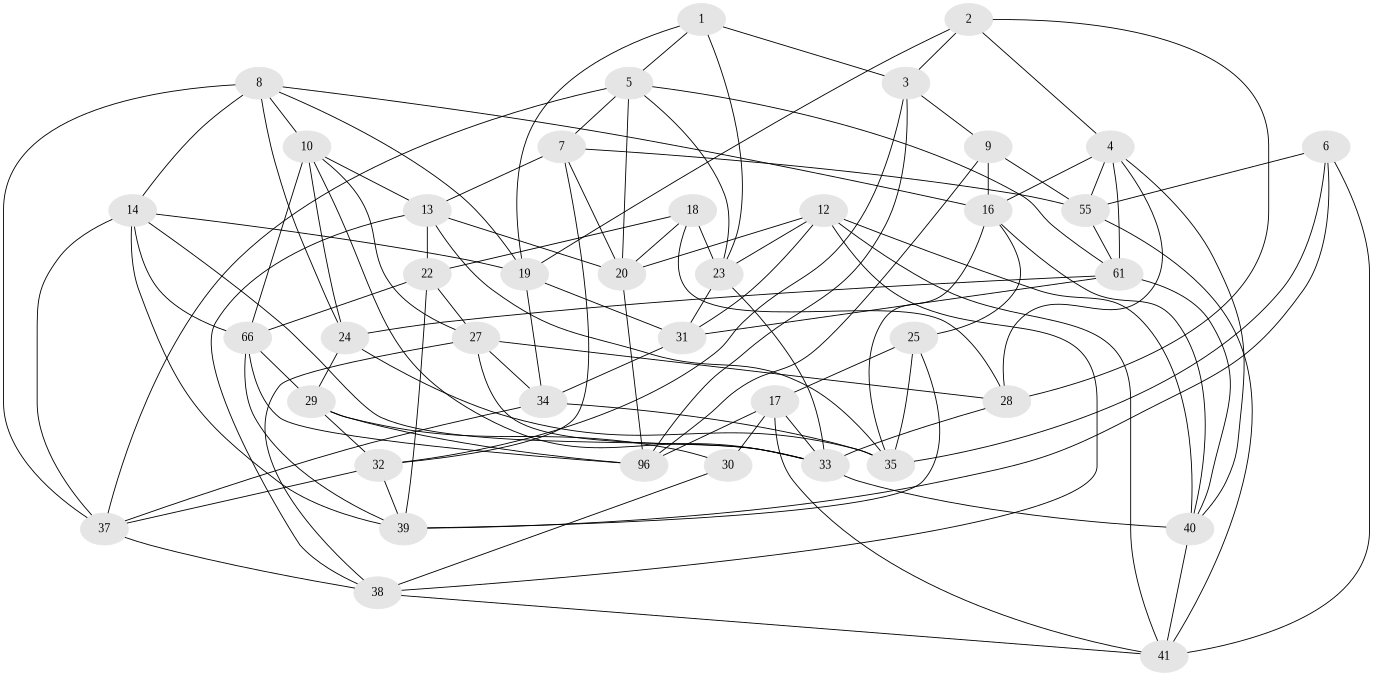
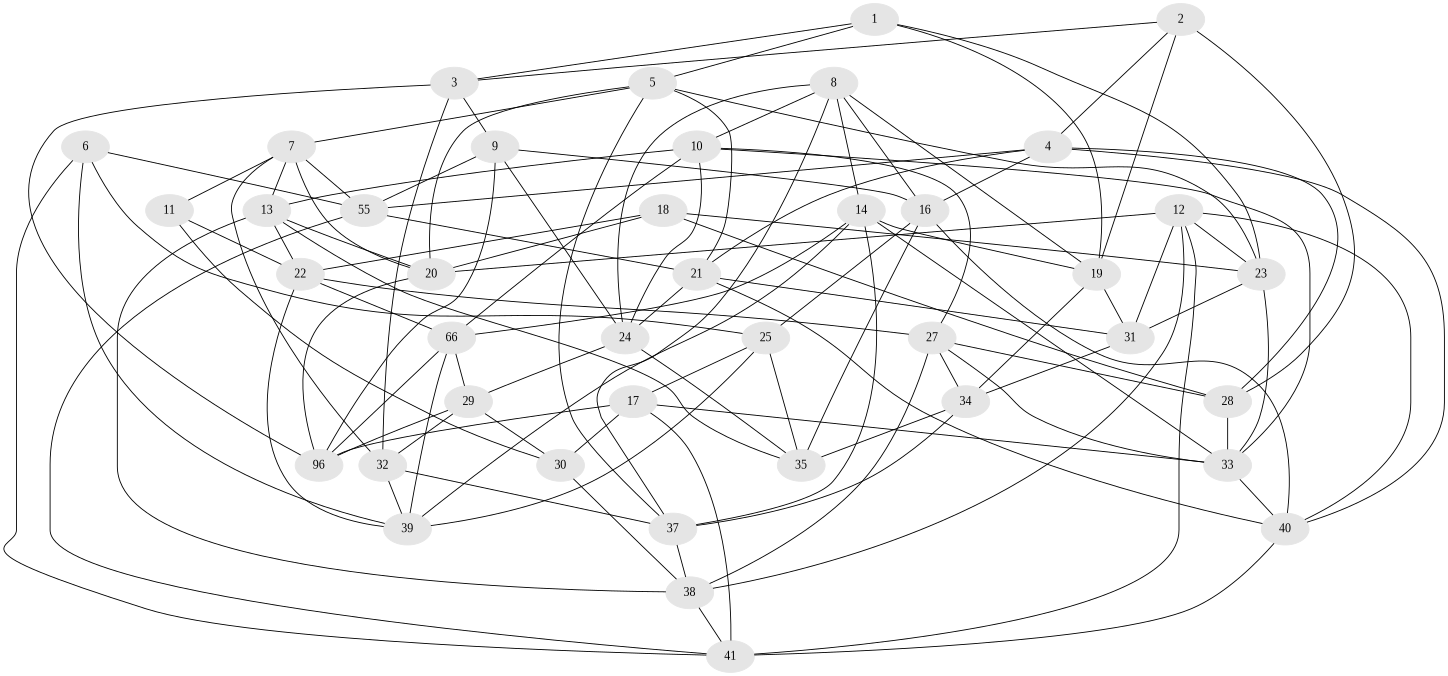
none -> (170, 211)
none -> (546, 222)
(1119, 274) -> (697, 274)
(1185, 369) -> (374, 312)
